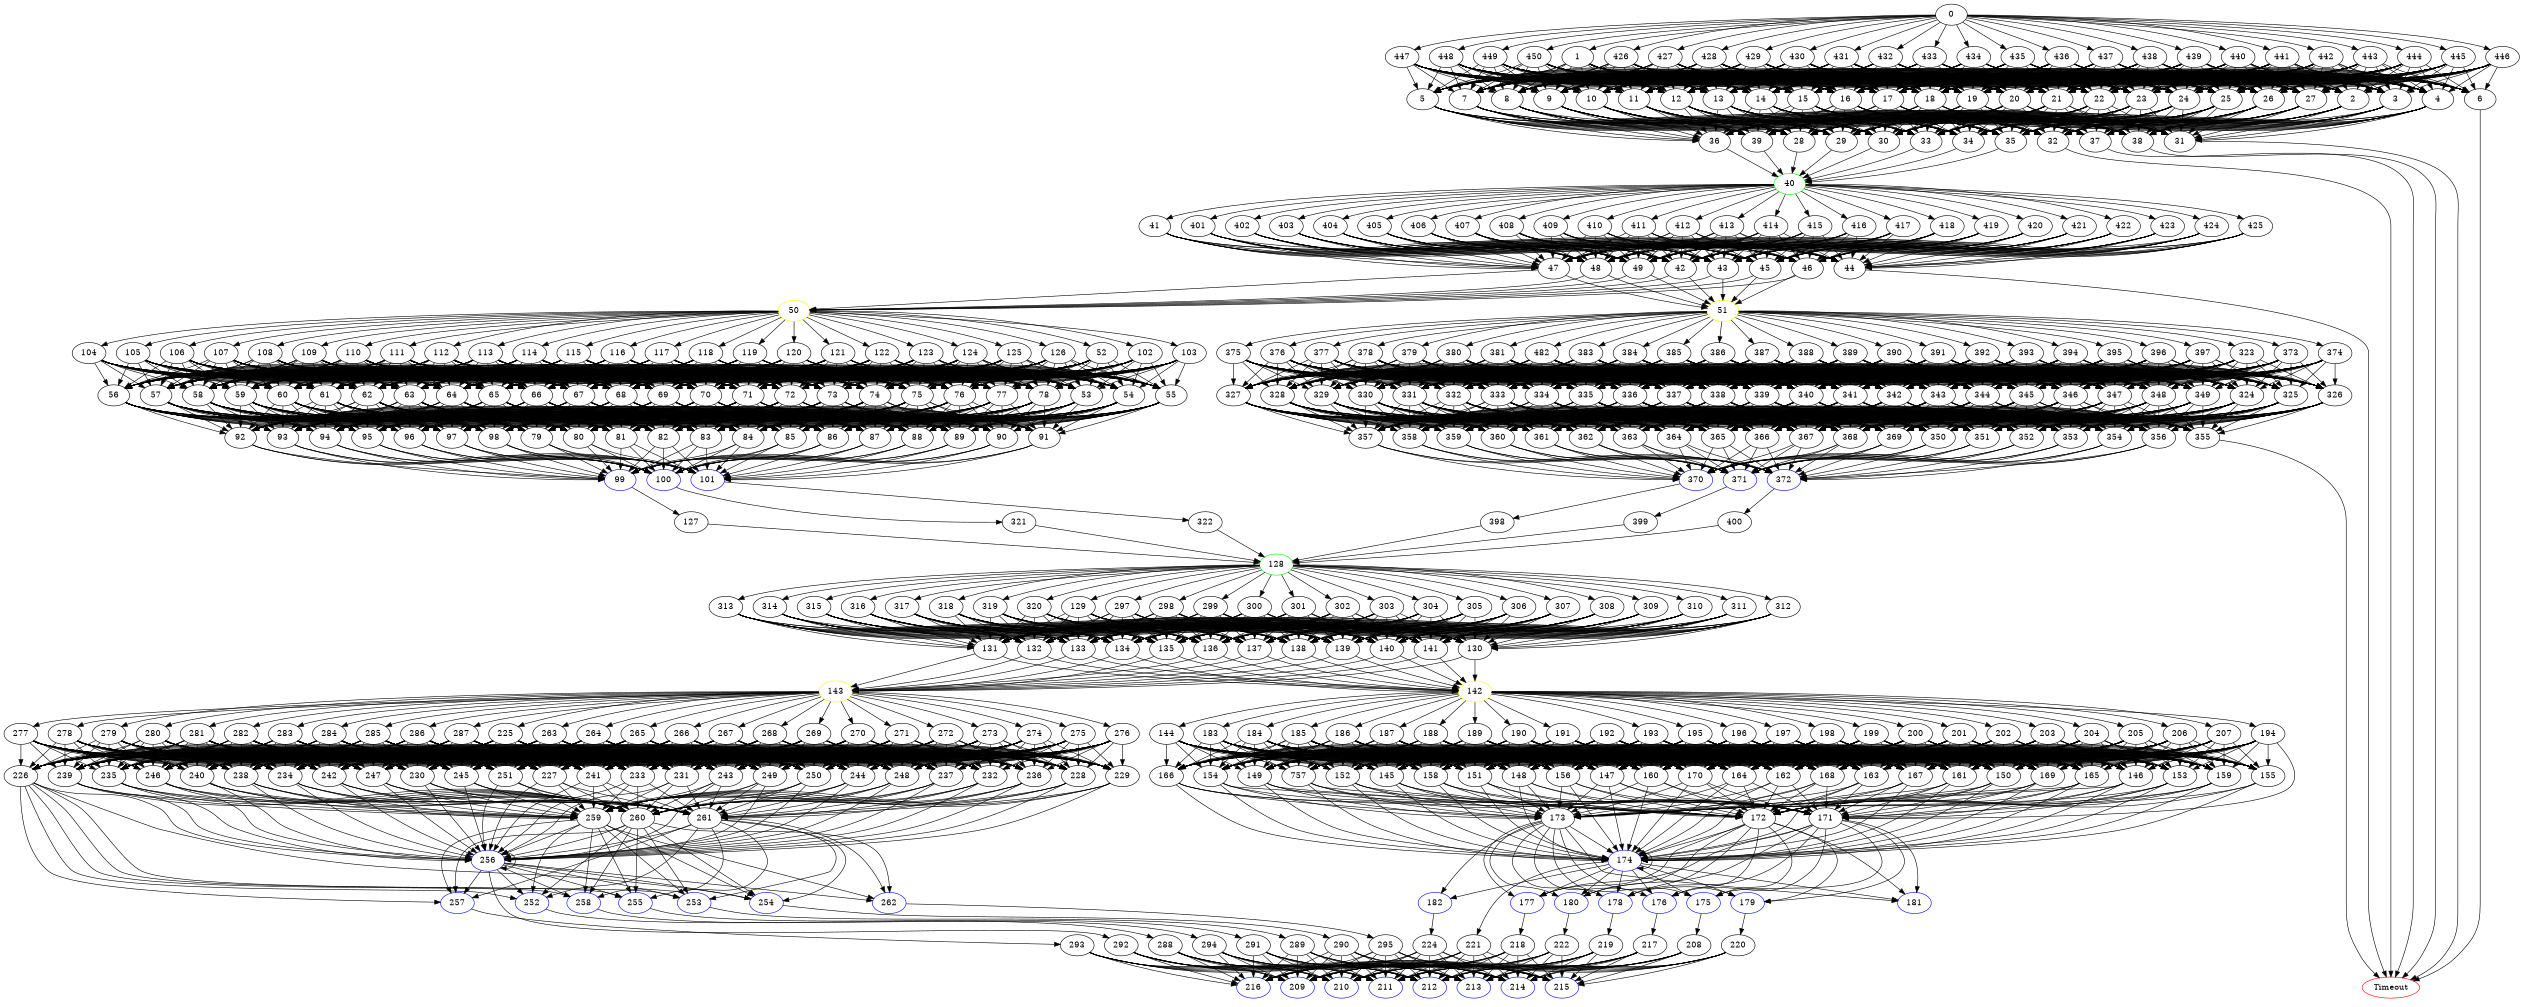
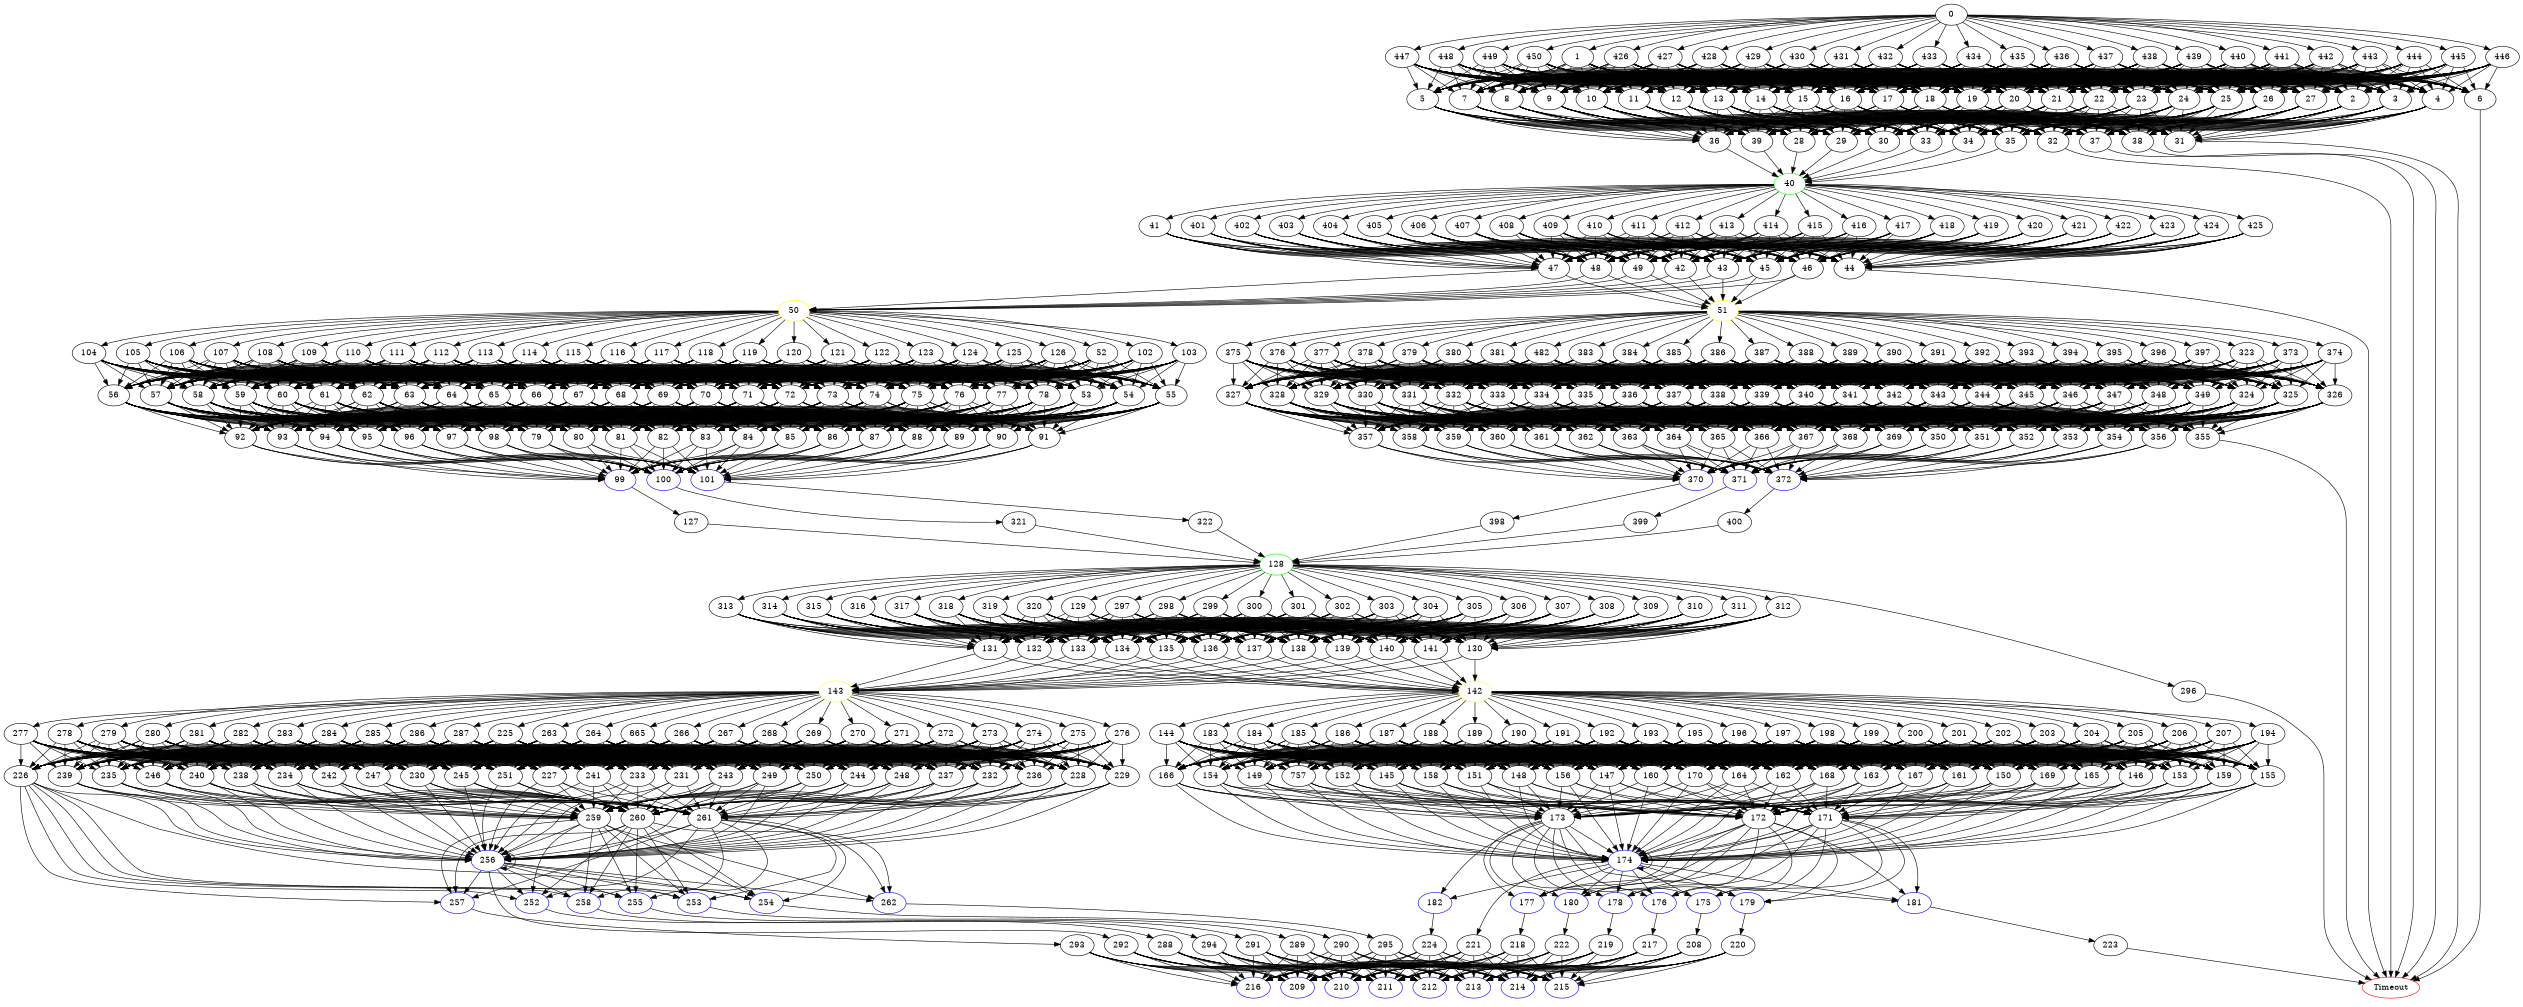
none -> (2189, 691)
none -> (1540, 709)
(638, 734) -> (638, 734)
(2109, 814) -> (2053, 808)
none -> (2111, 945)
